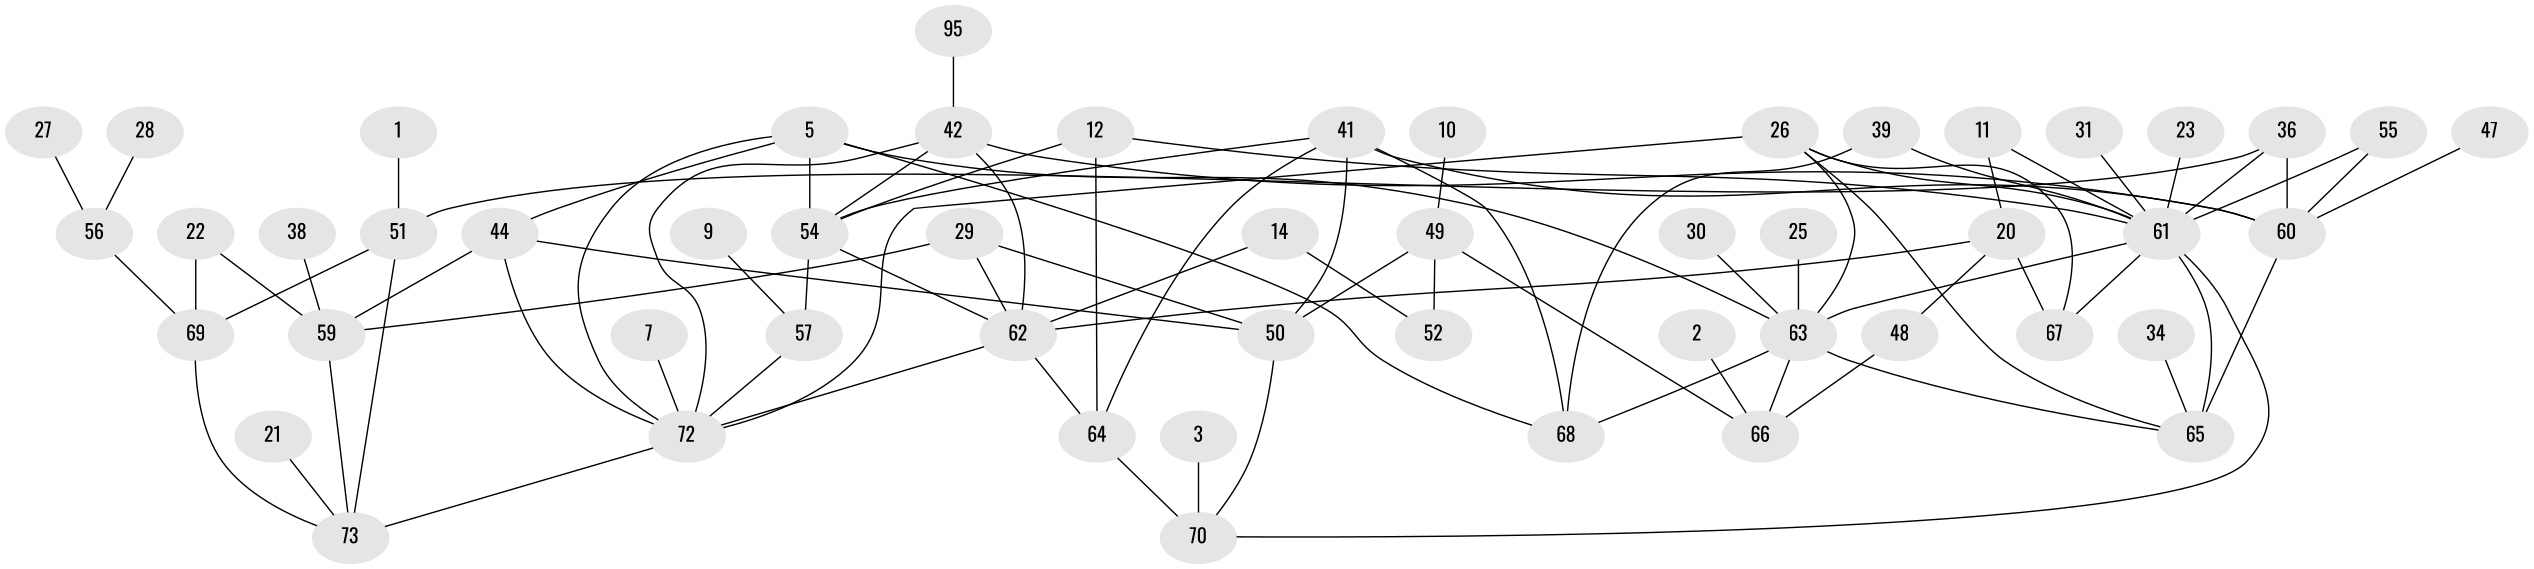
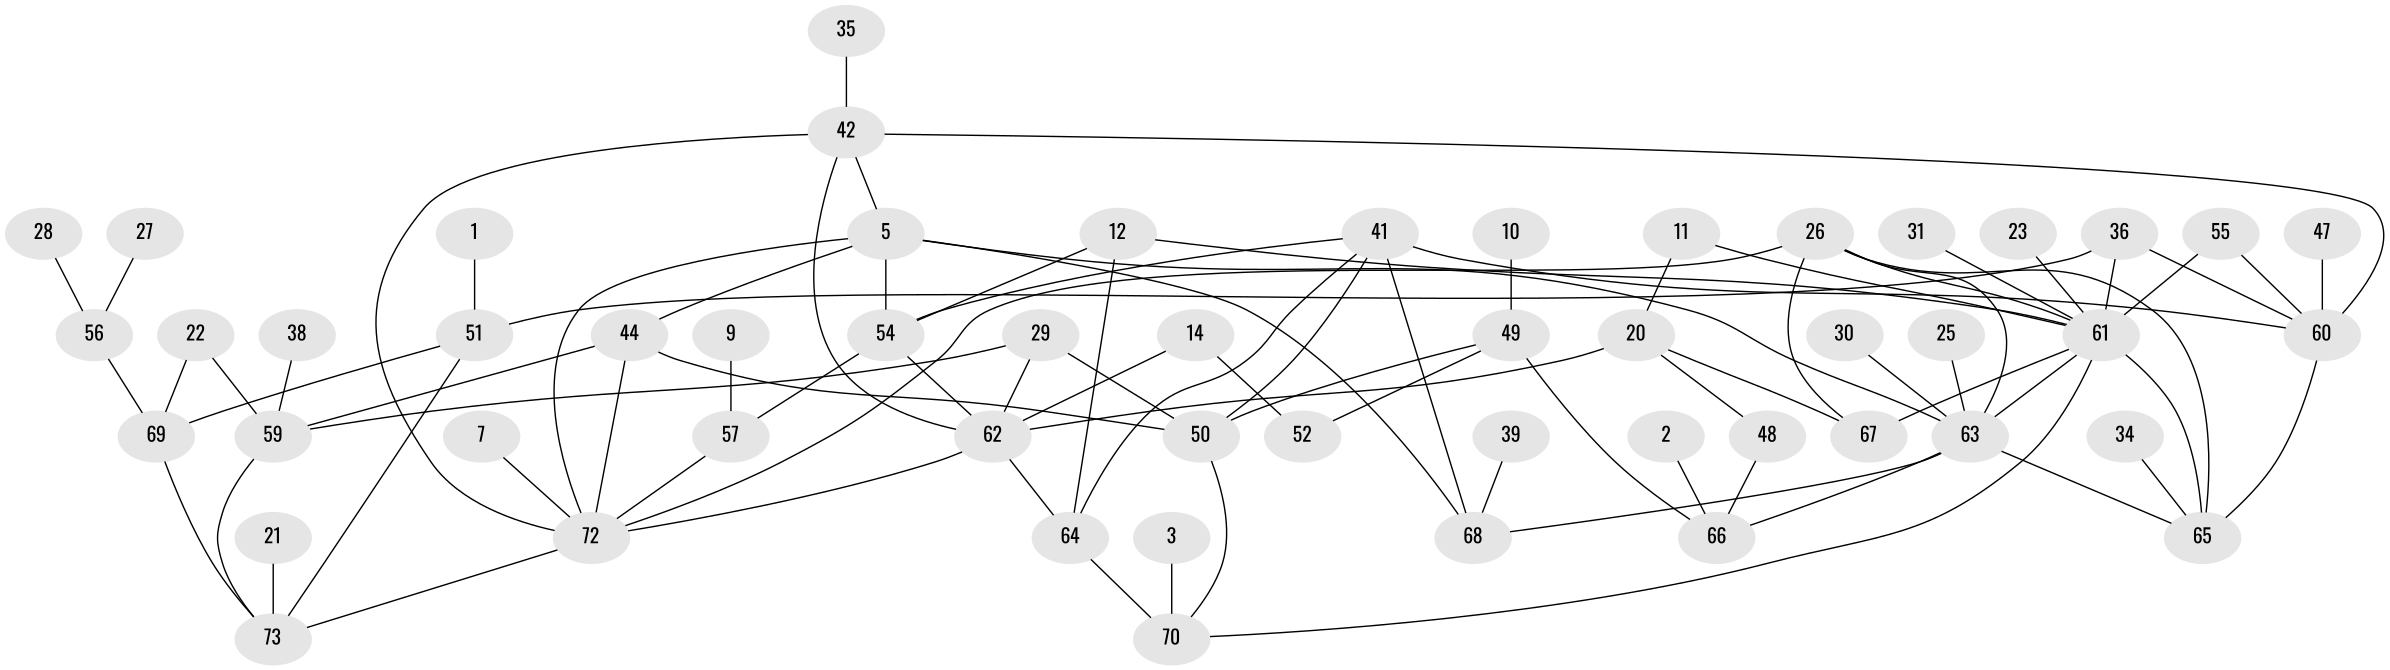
(953, 31) -> (846, 31)
(2021, 184) -> none
(879, 185) -> (866, 183)
